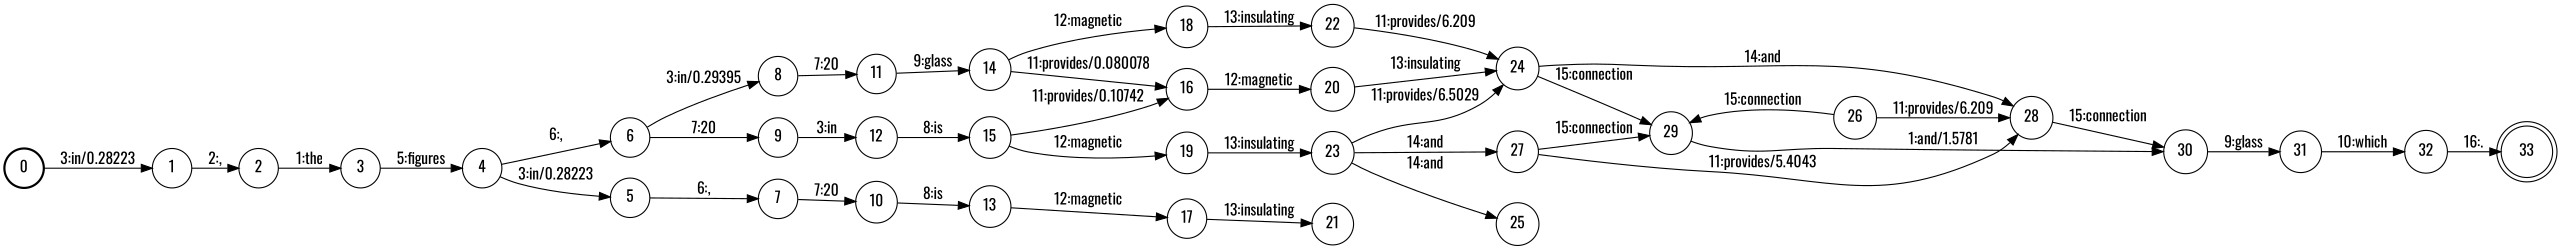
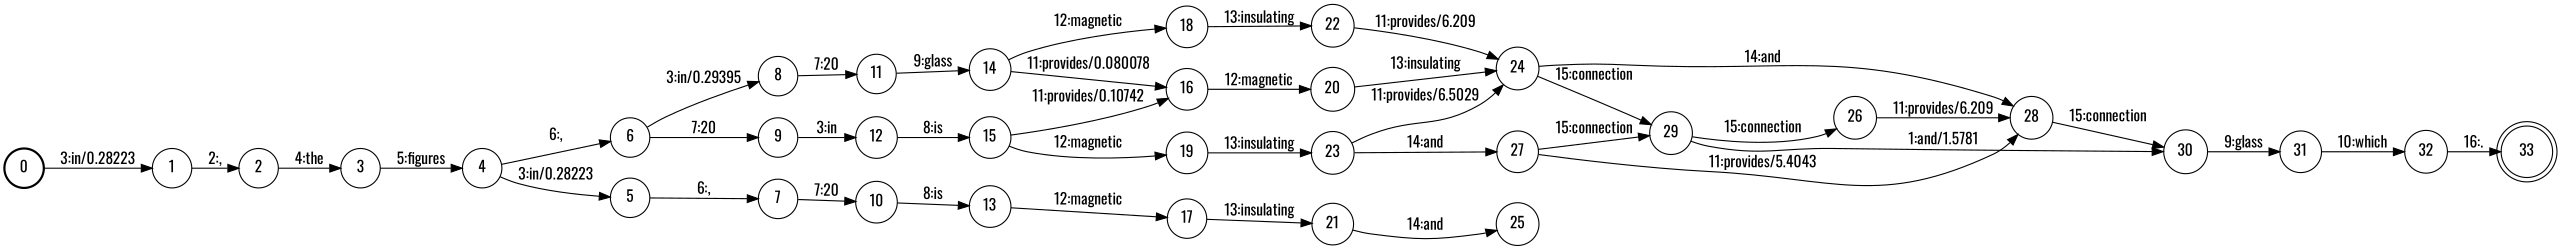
(1767, 110) -> (1759, 142)
(310, 160) -> (310, 160)
(1418, 191) -> (1419, 238)
